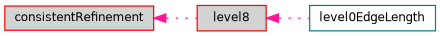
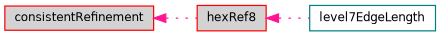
(232, 18) -> (232, 18)
(373, 18) -> (373, 18)
